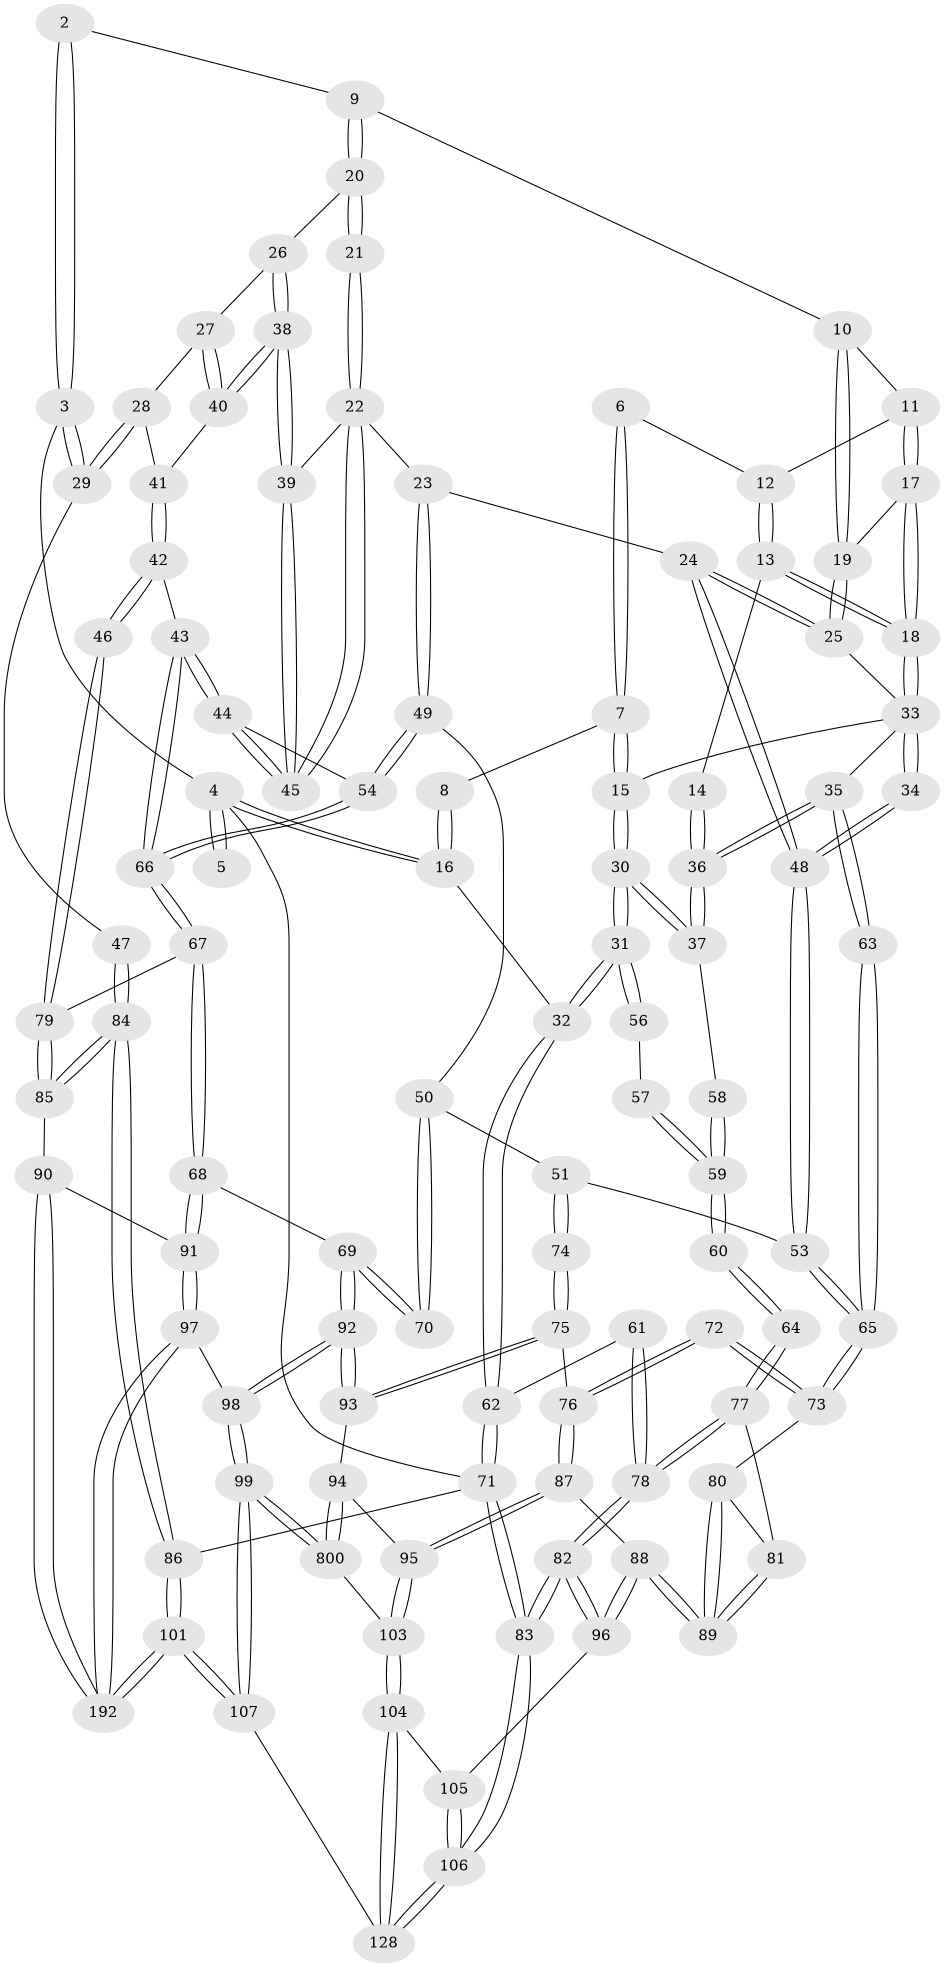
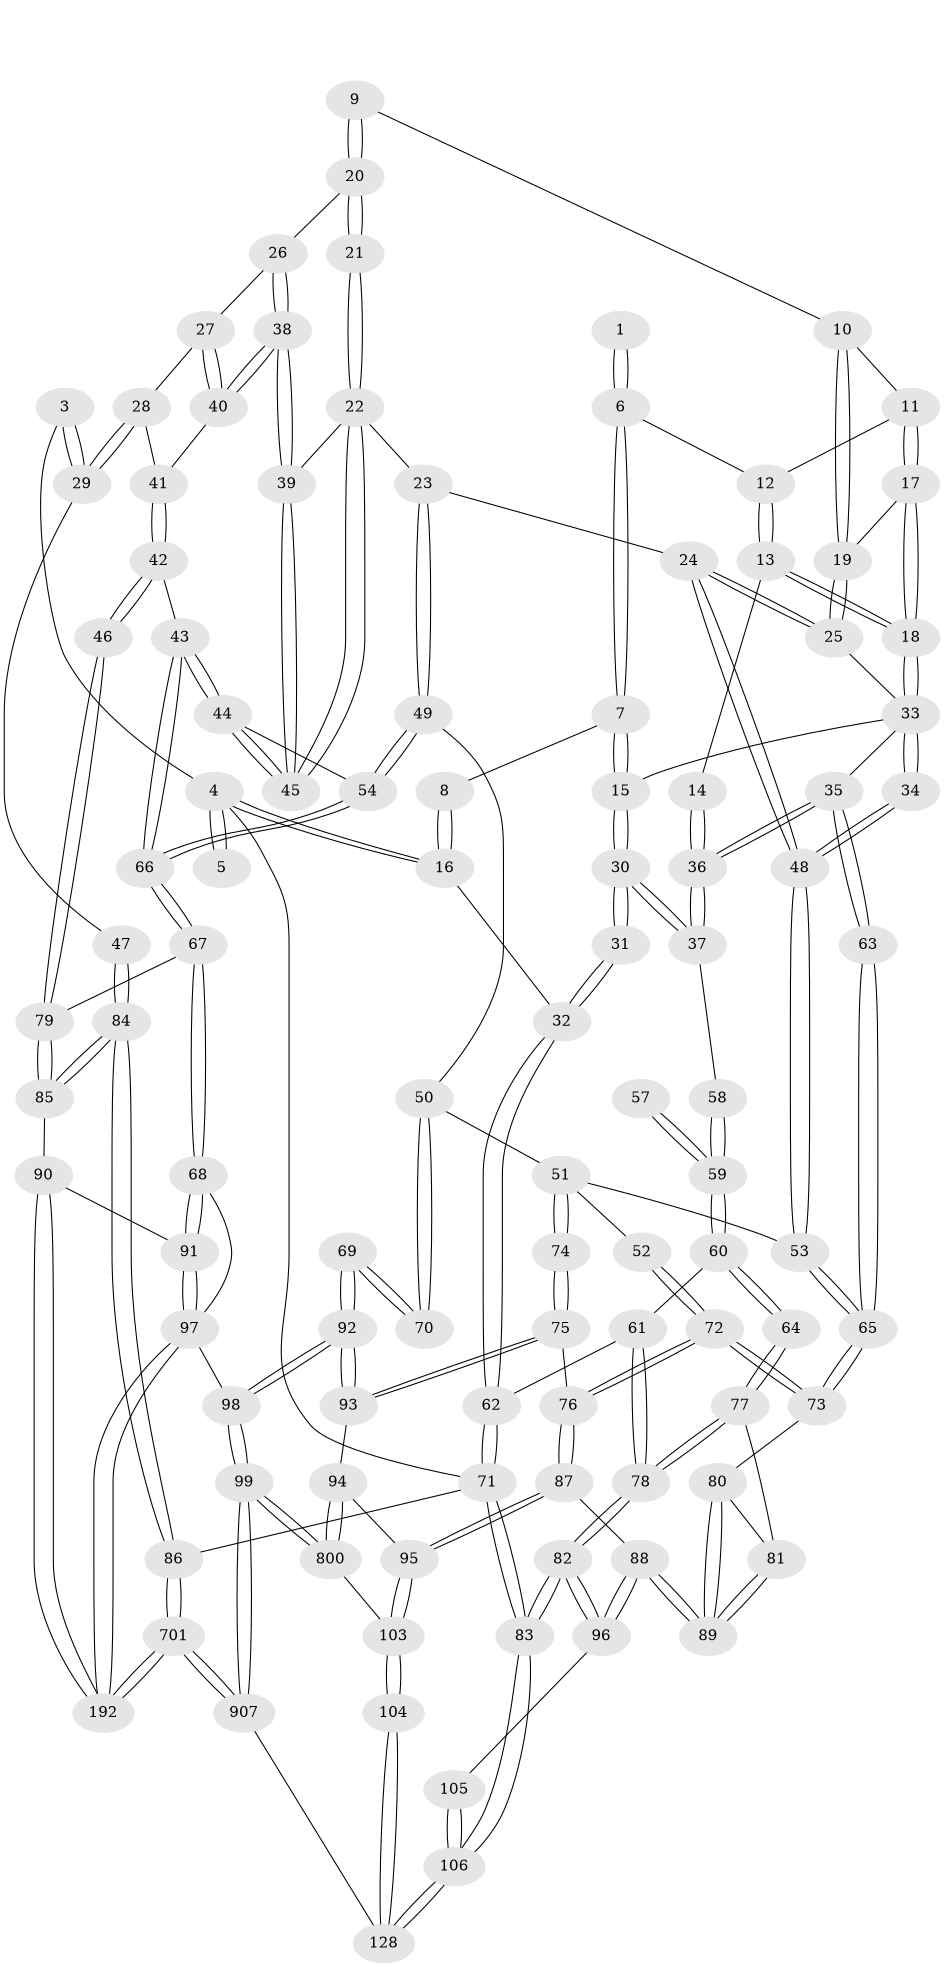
(65, 23) -> none
none -> (621, 331)
(639, 1022) -> none
(273, 1214) -> (232, 1254)
none -> (642, 1252)
none -> (688, 1282)
(174, 1636) -> (174, 1636)
(244, 1713) -> (244, 1713)
(424, 1751) -> none
